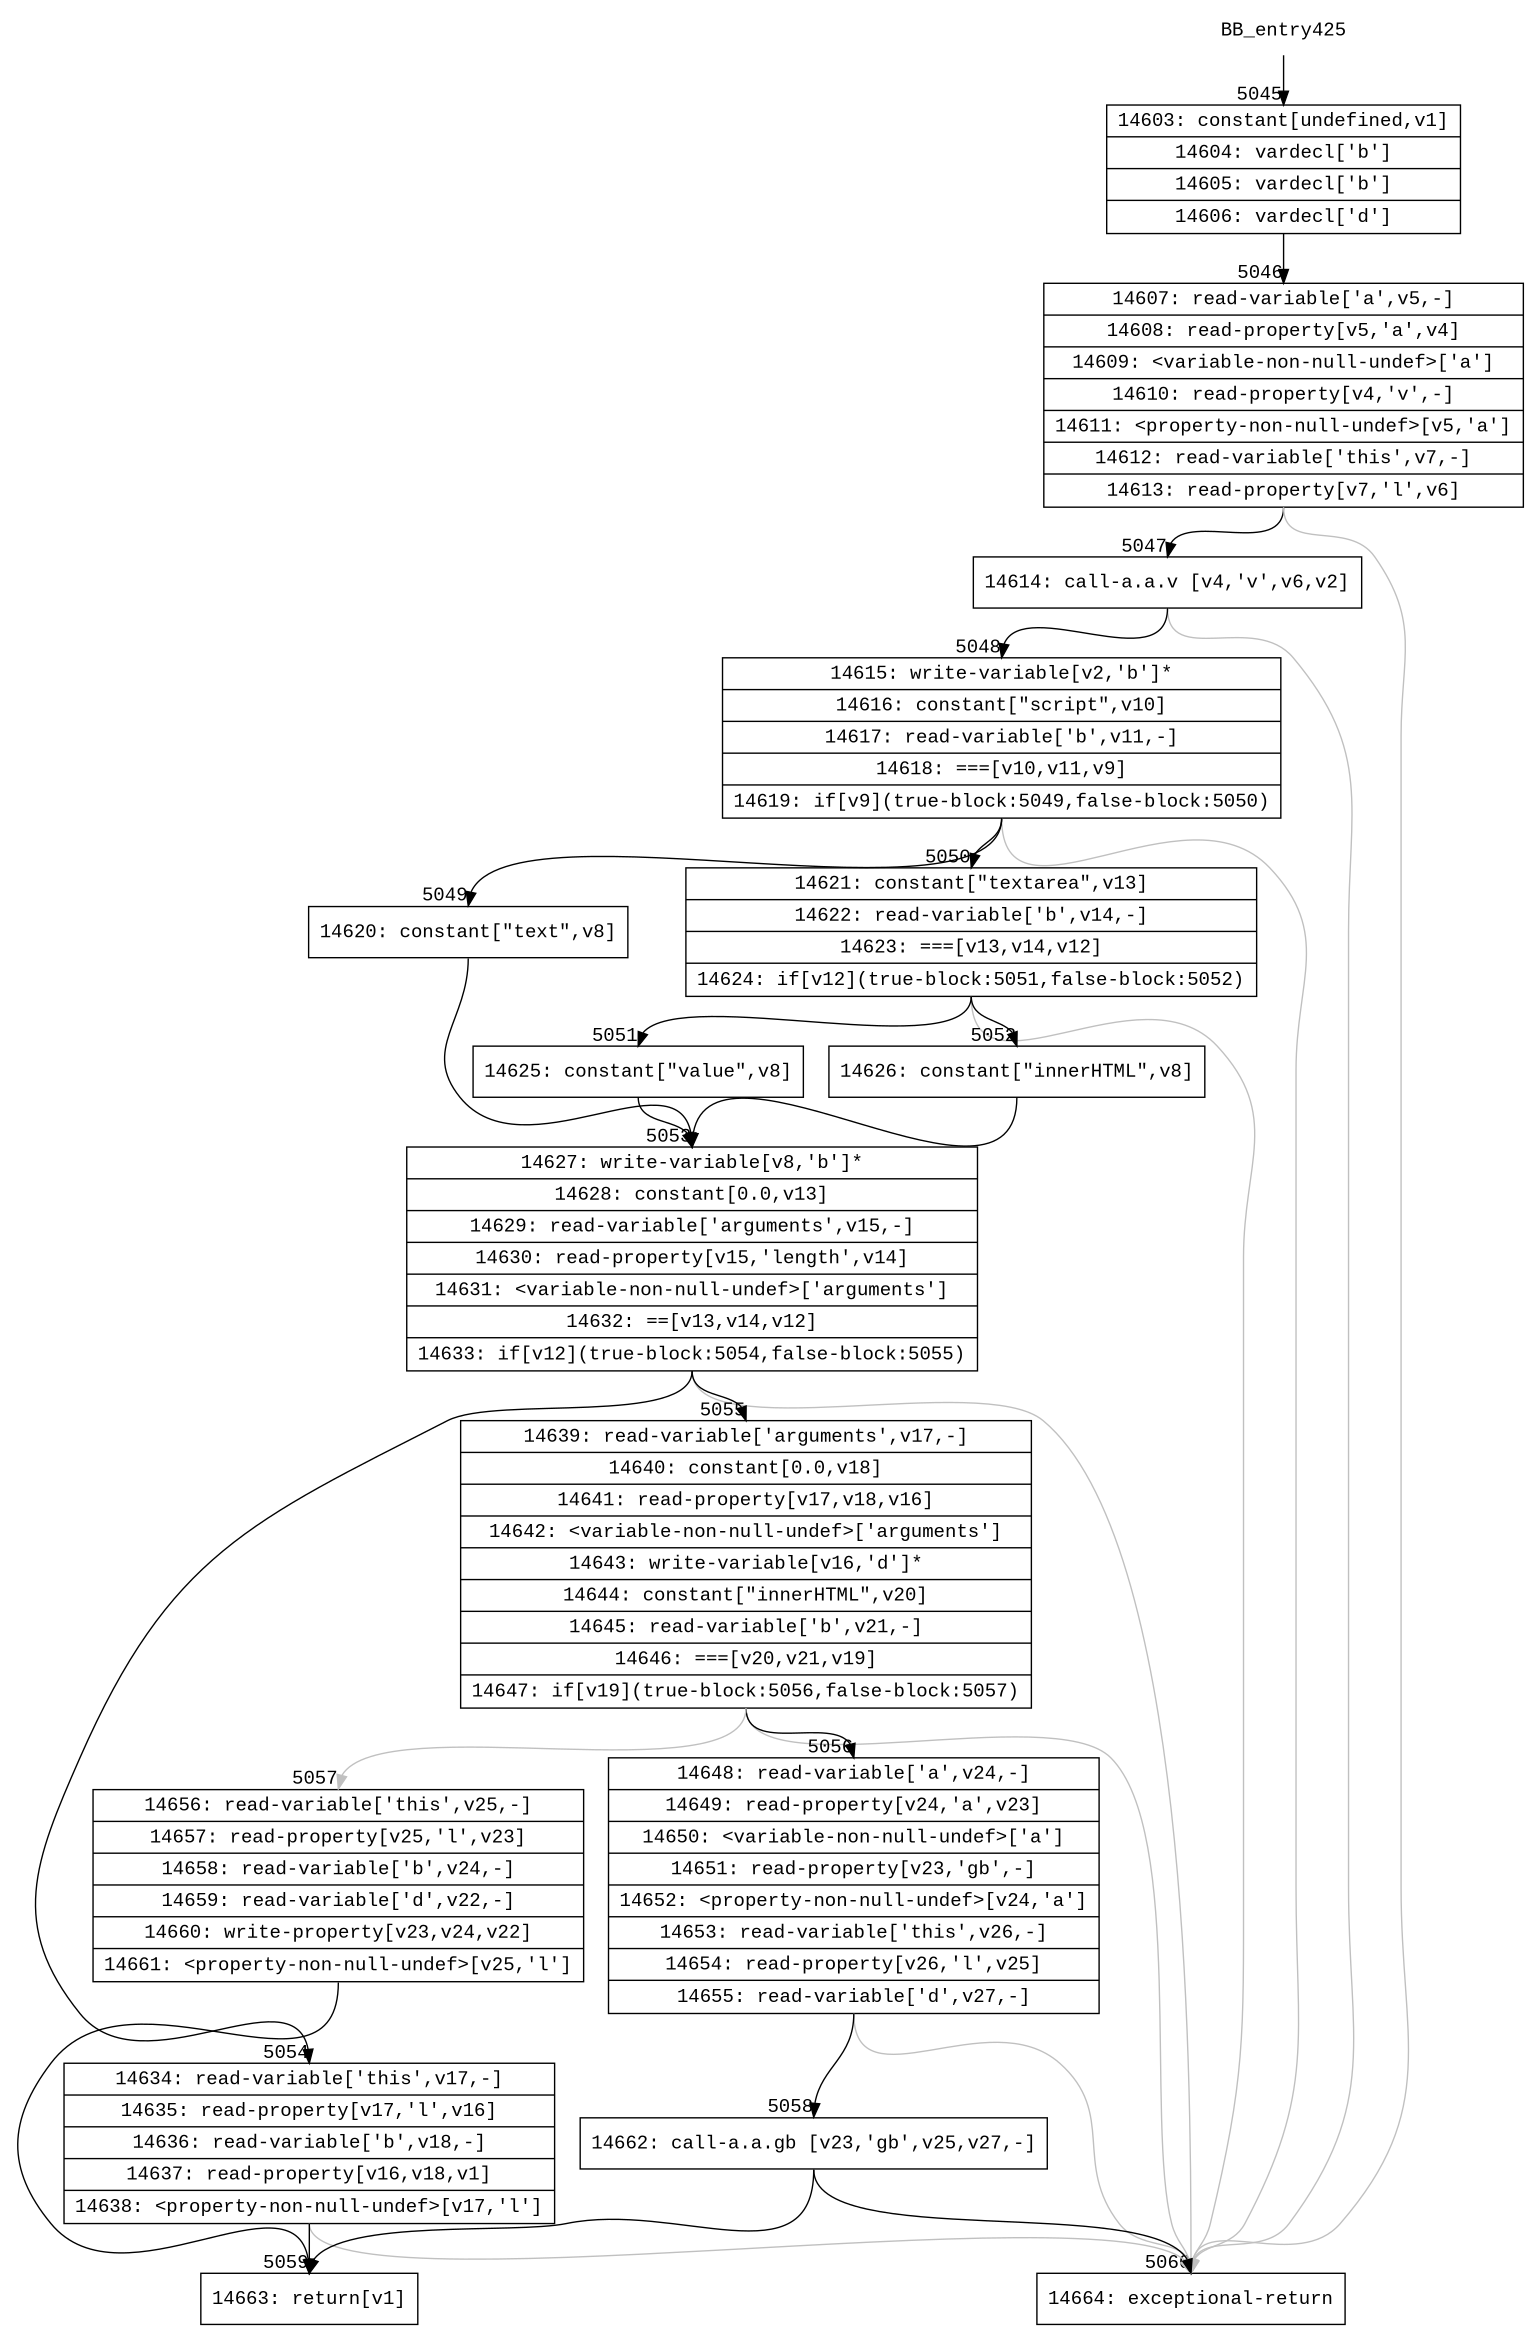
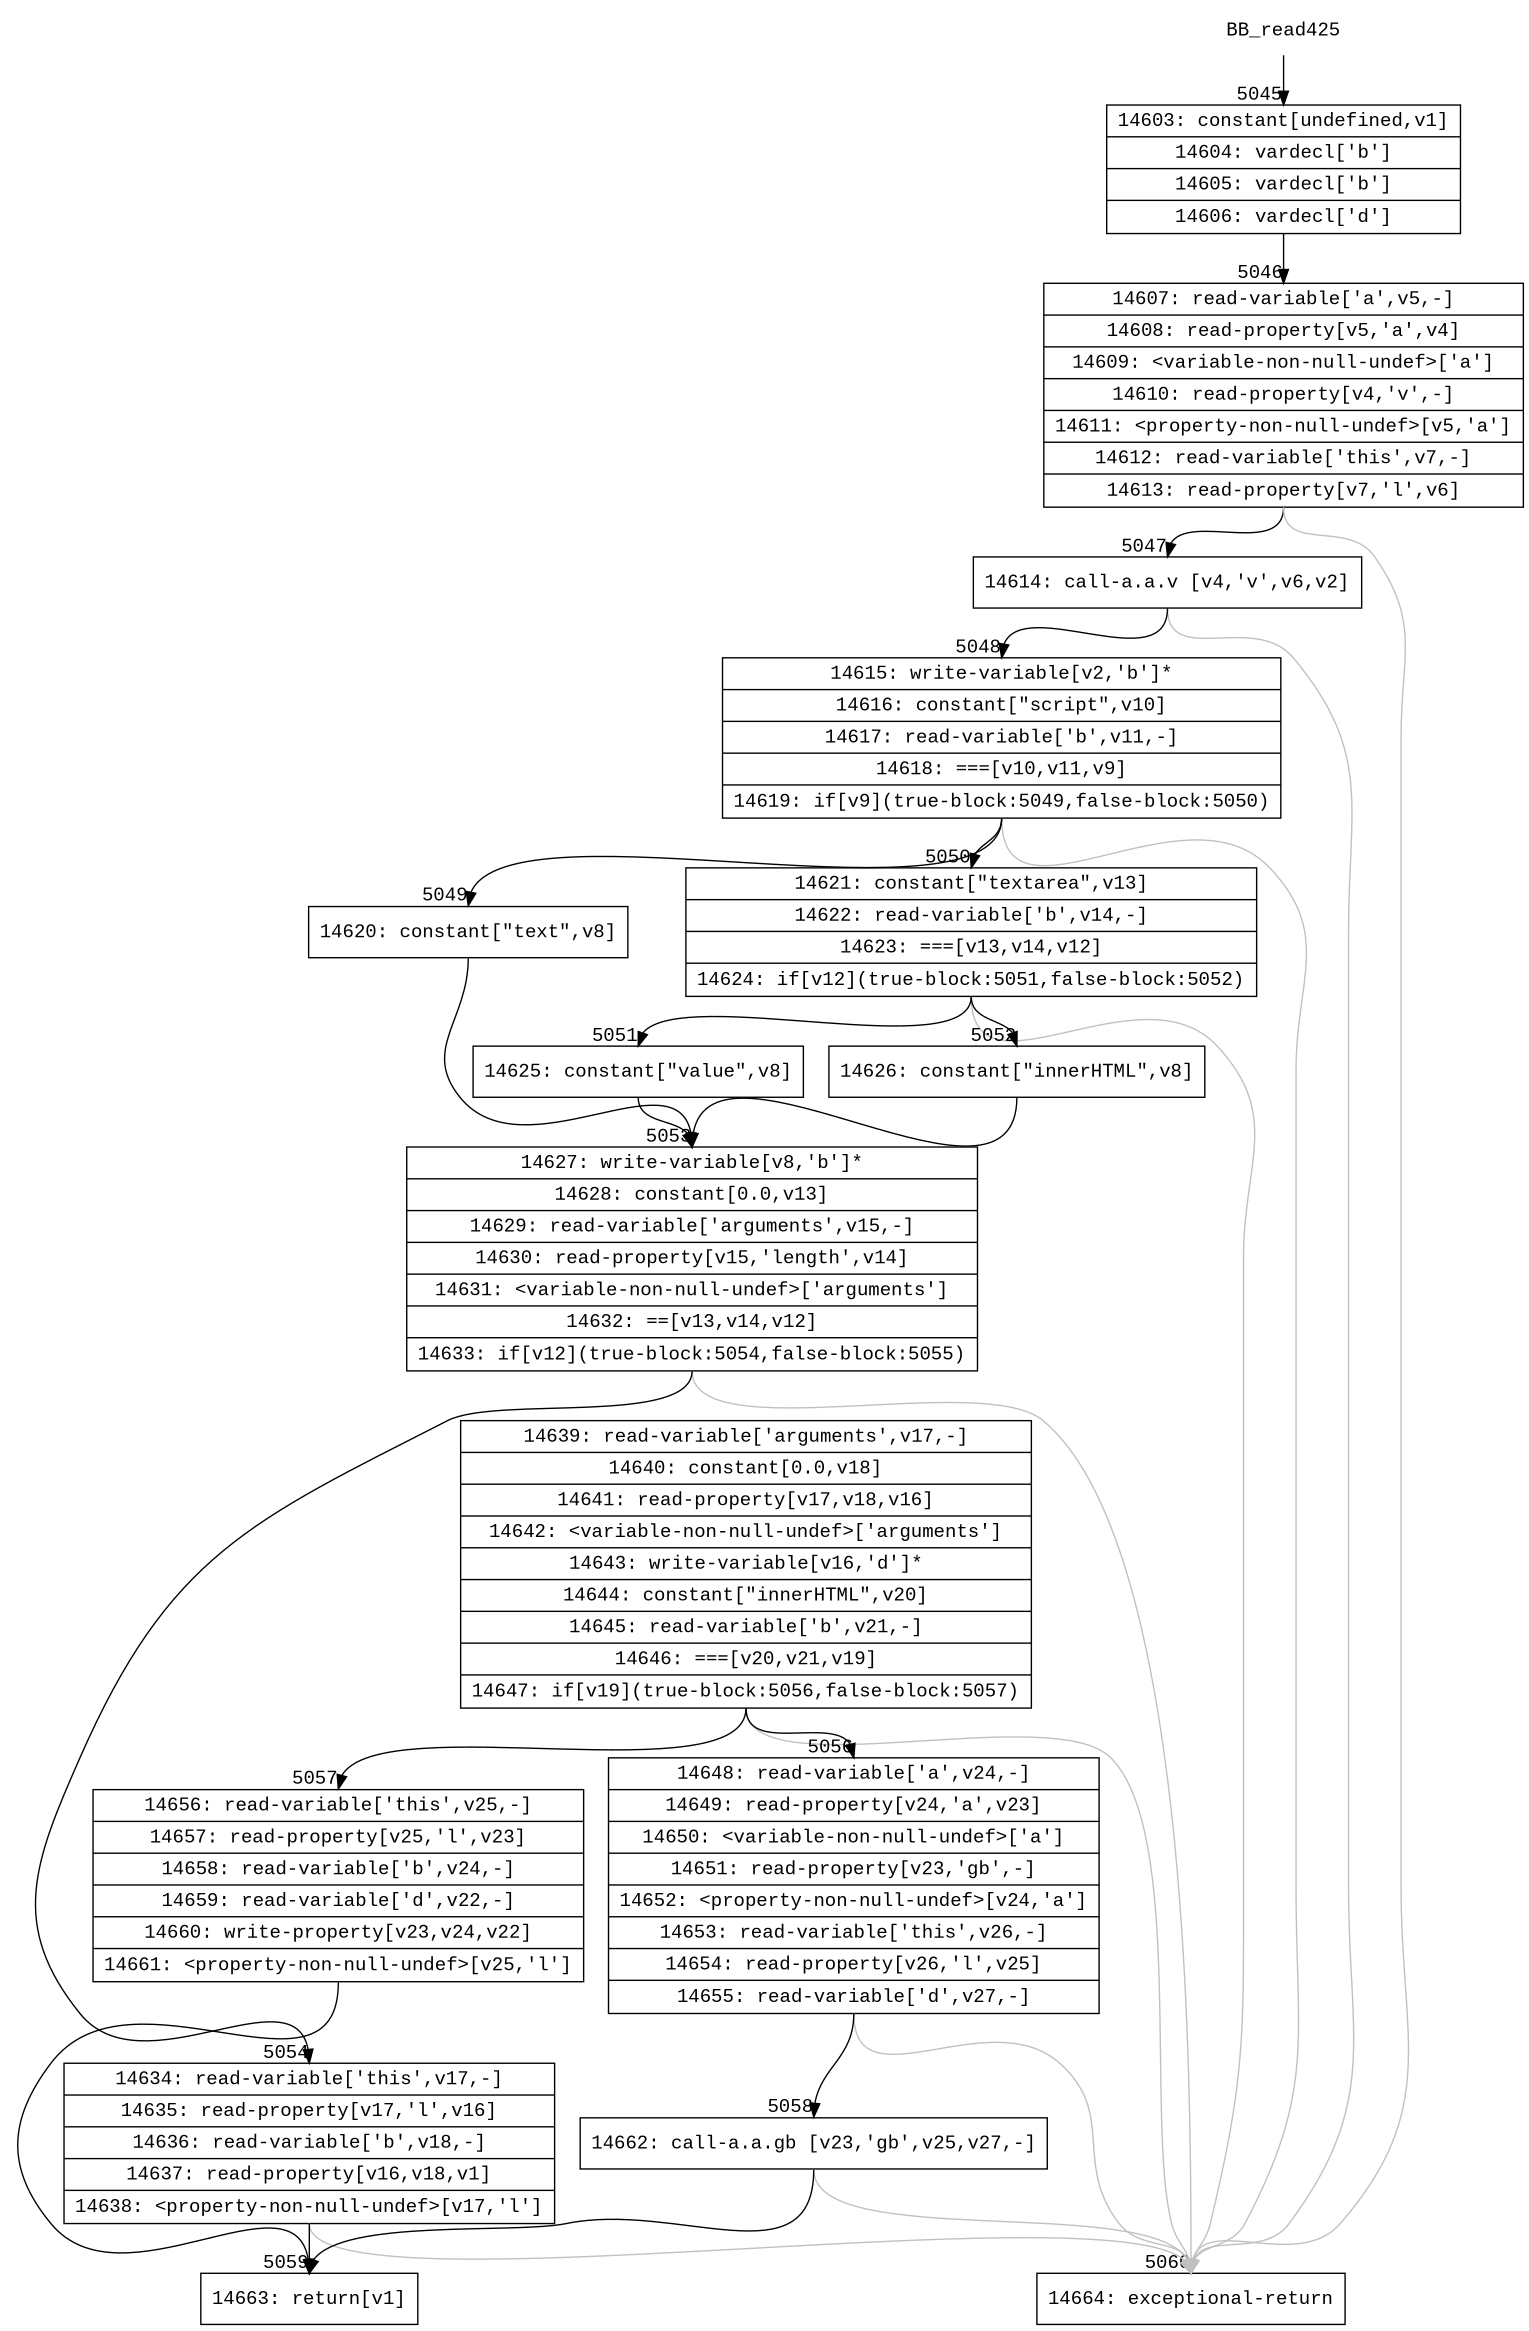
(1284, 30) -> (1284, 30)
(712, 1393) -> none
(549, 1749) -> (549, 1749)
(996, 2221) -> (996, 2221)
